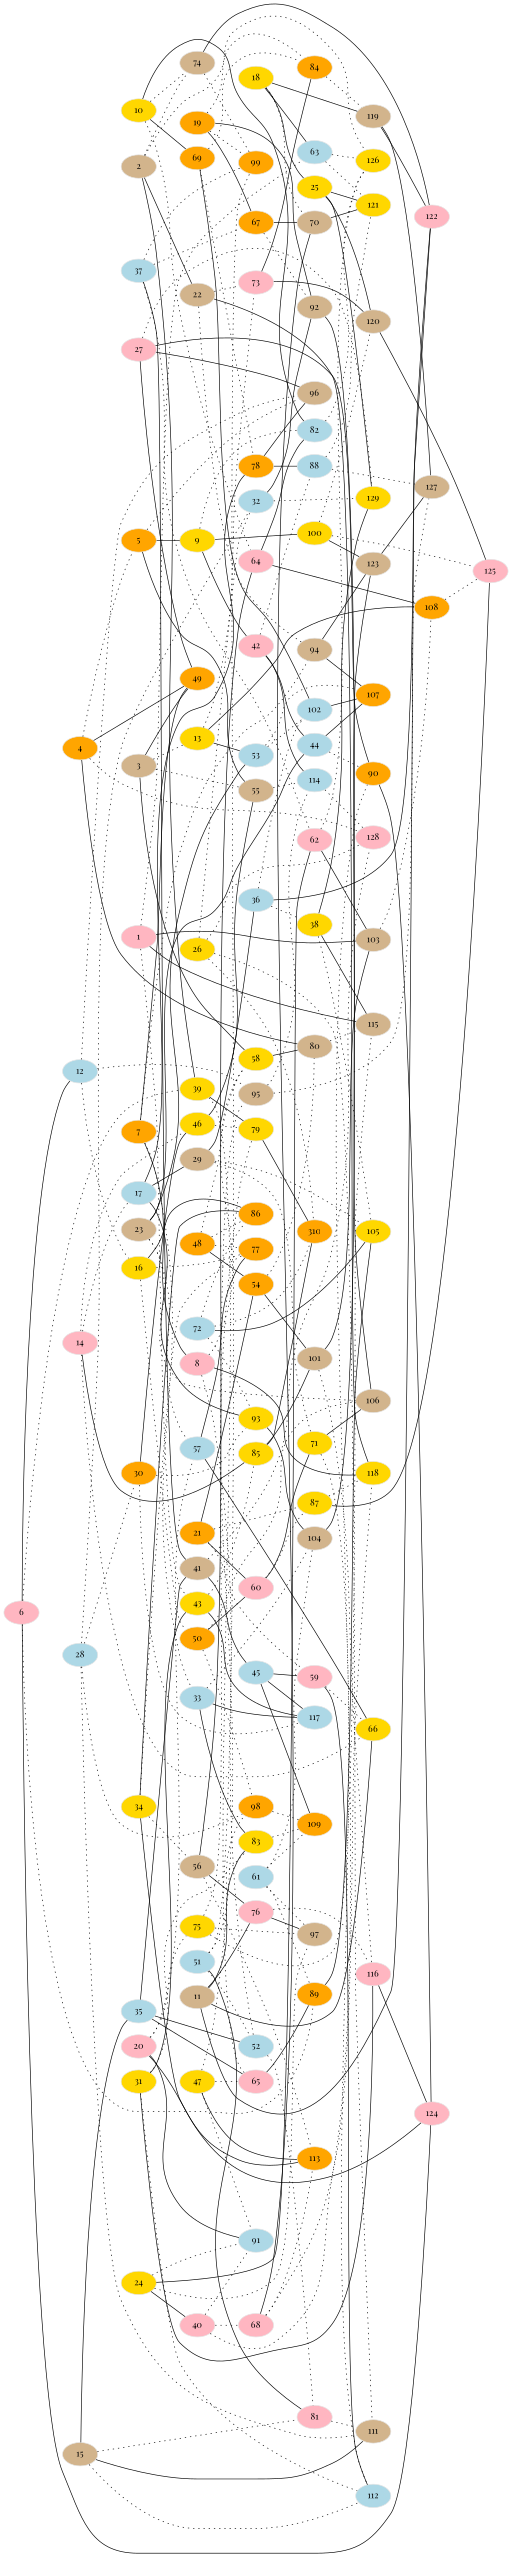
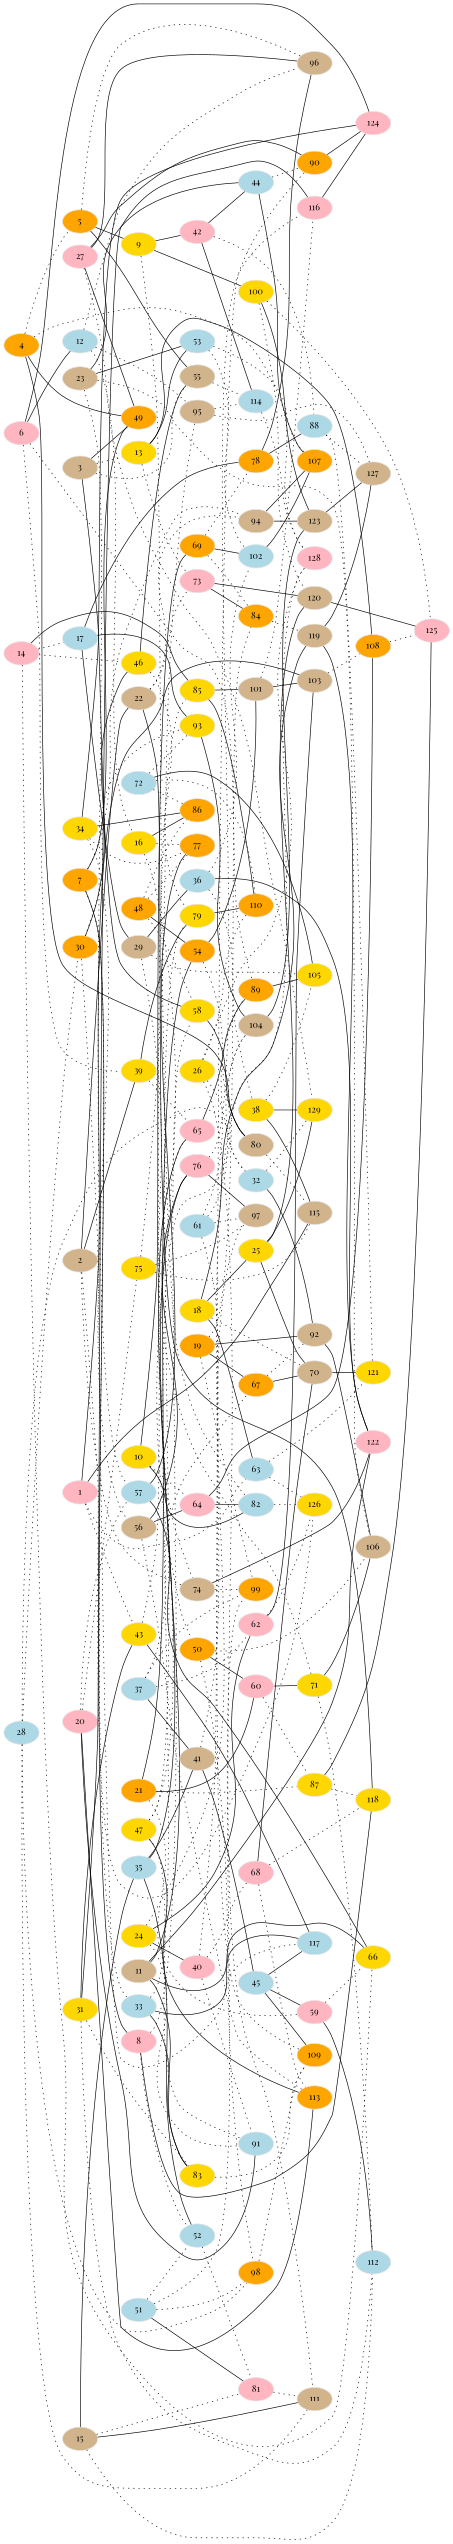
(344, 196) -> (281, 1313)
(315, 1232) -> (256, 905)
